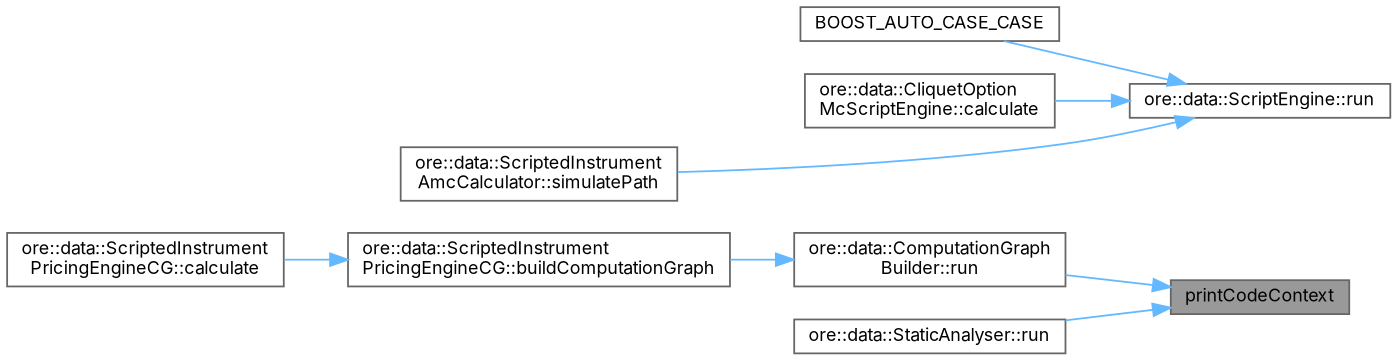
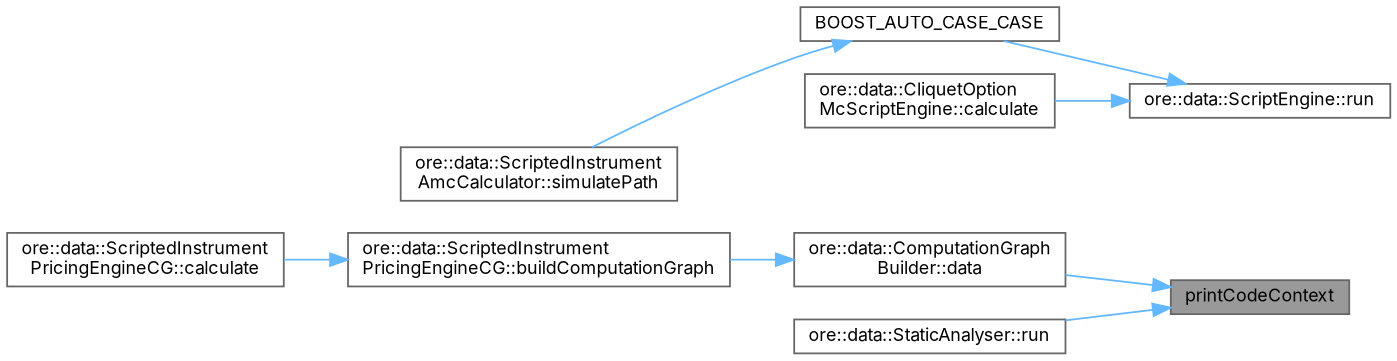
(928, 159) -> (711, 91)
(930, 260) -> (930, 260)
